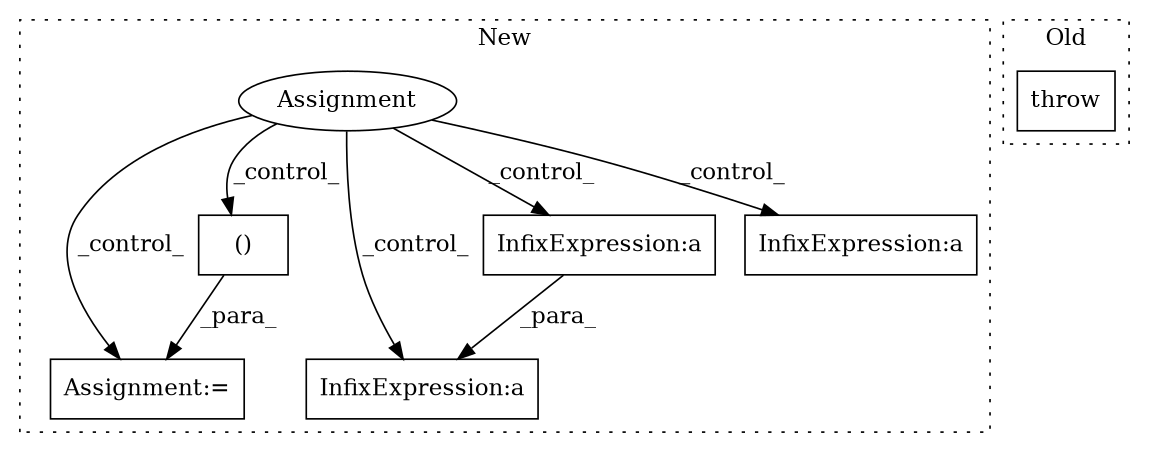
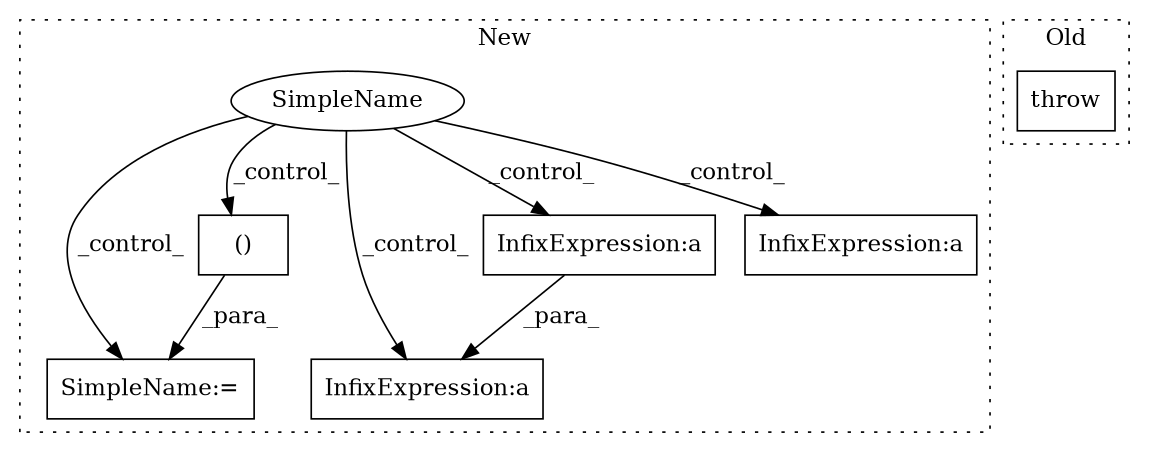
(348, 101) -> (348, 101)
(147, 389) -> (151, 389)
